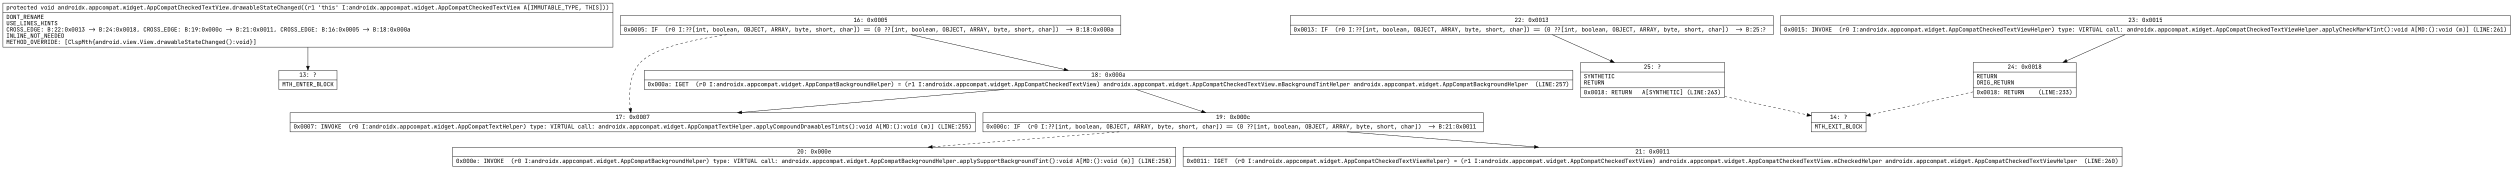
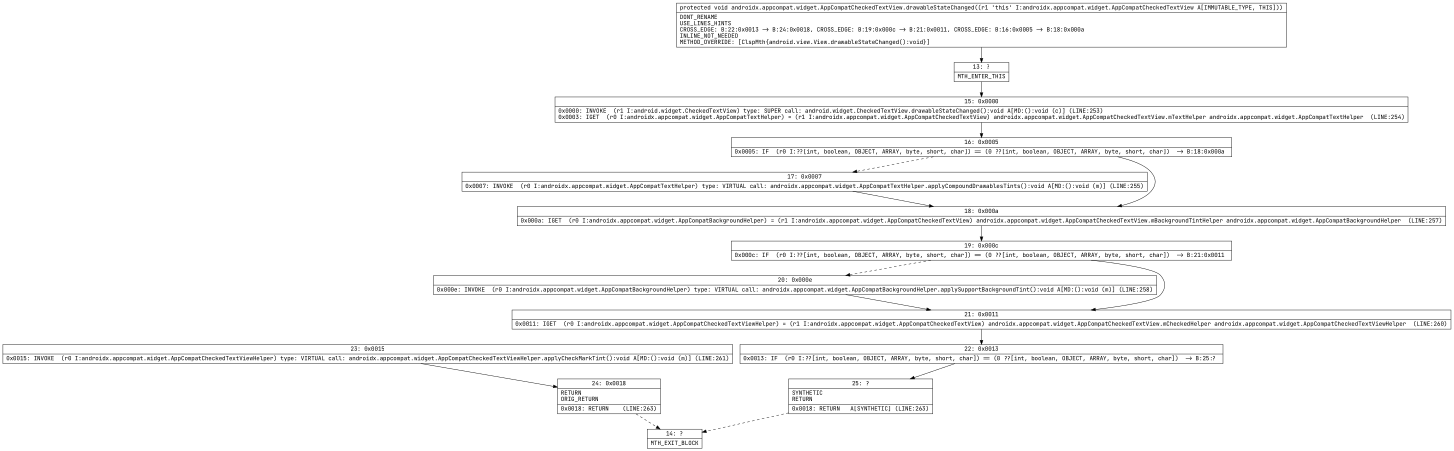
(308, 85) -> (982, 77)
(2025, 92) -> (609, 409)
(873, 101) -> (891, 199)
none -> (982, 110)
none -> (886, 302)
none -> (982, 335)
